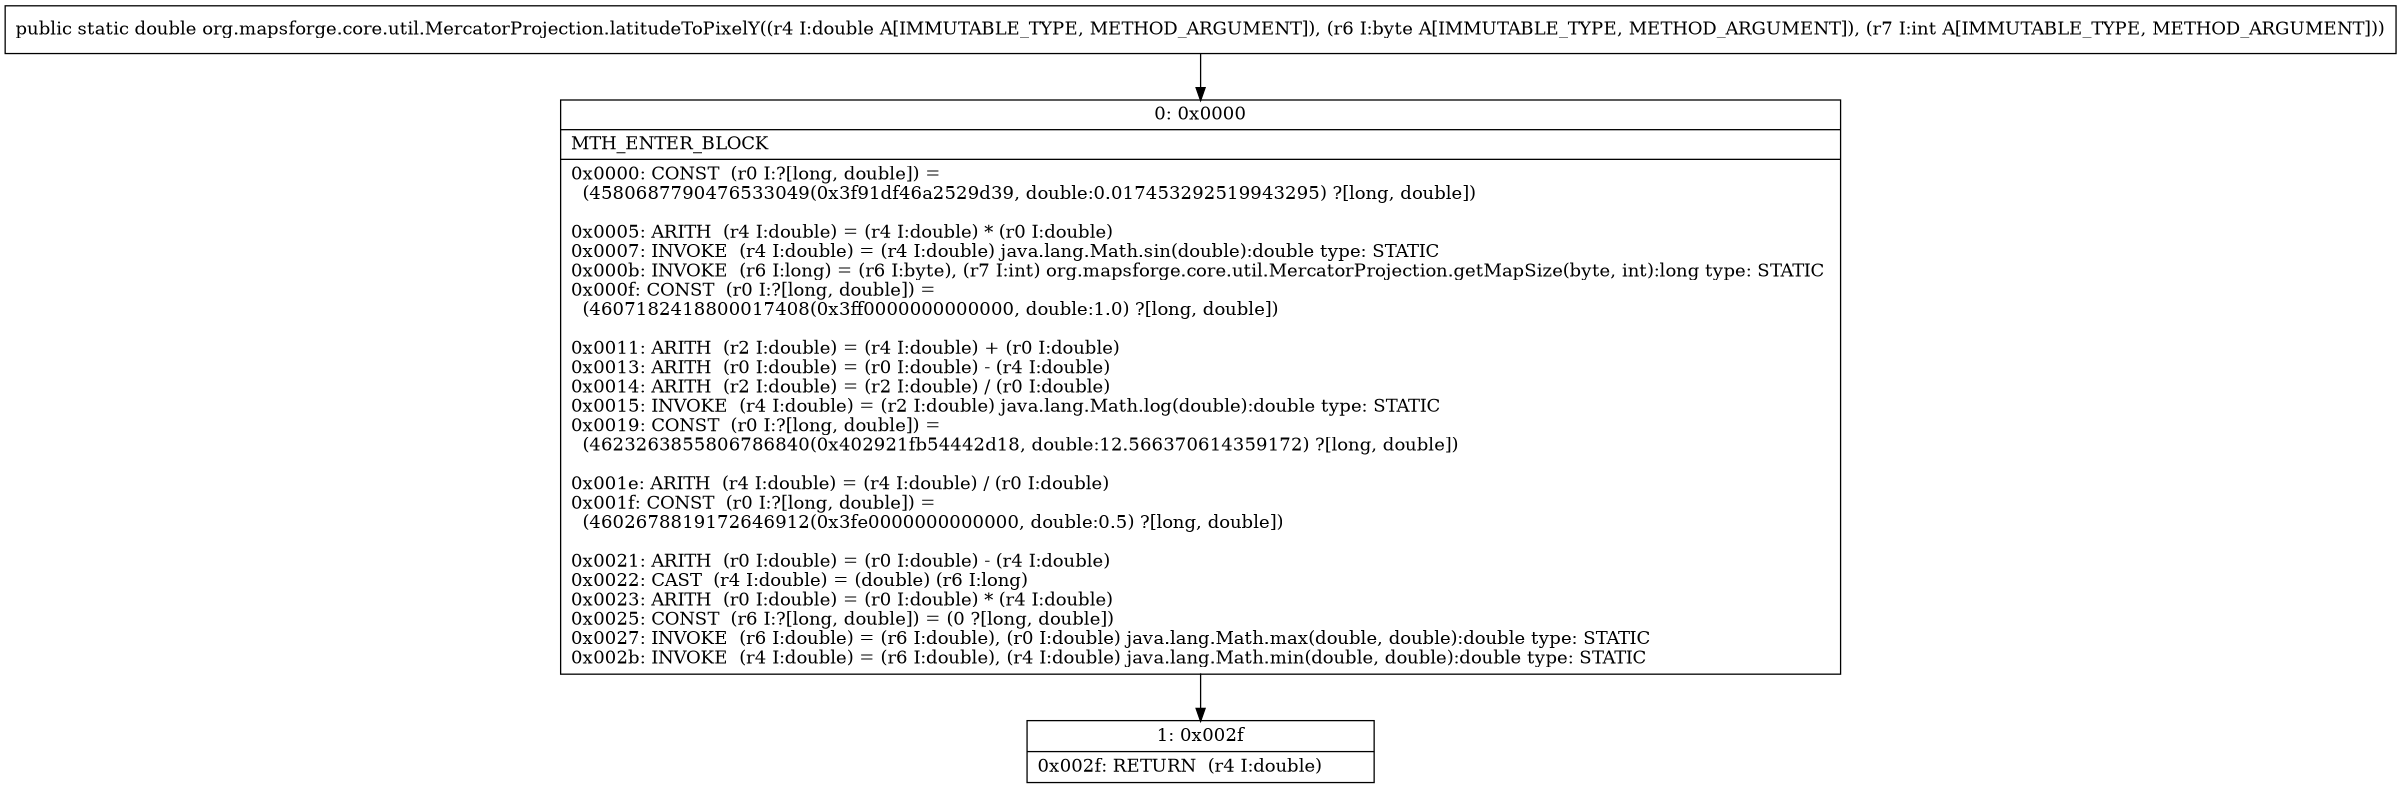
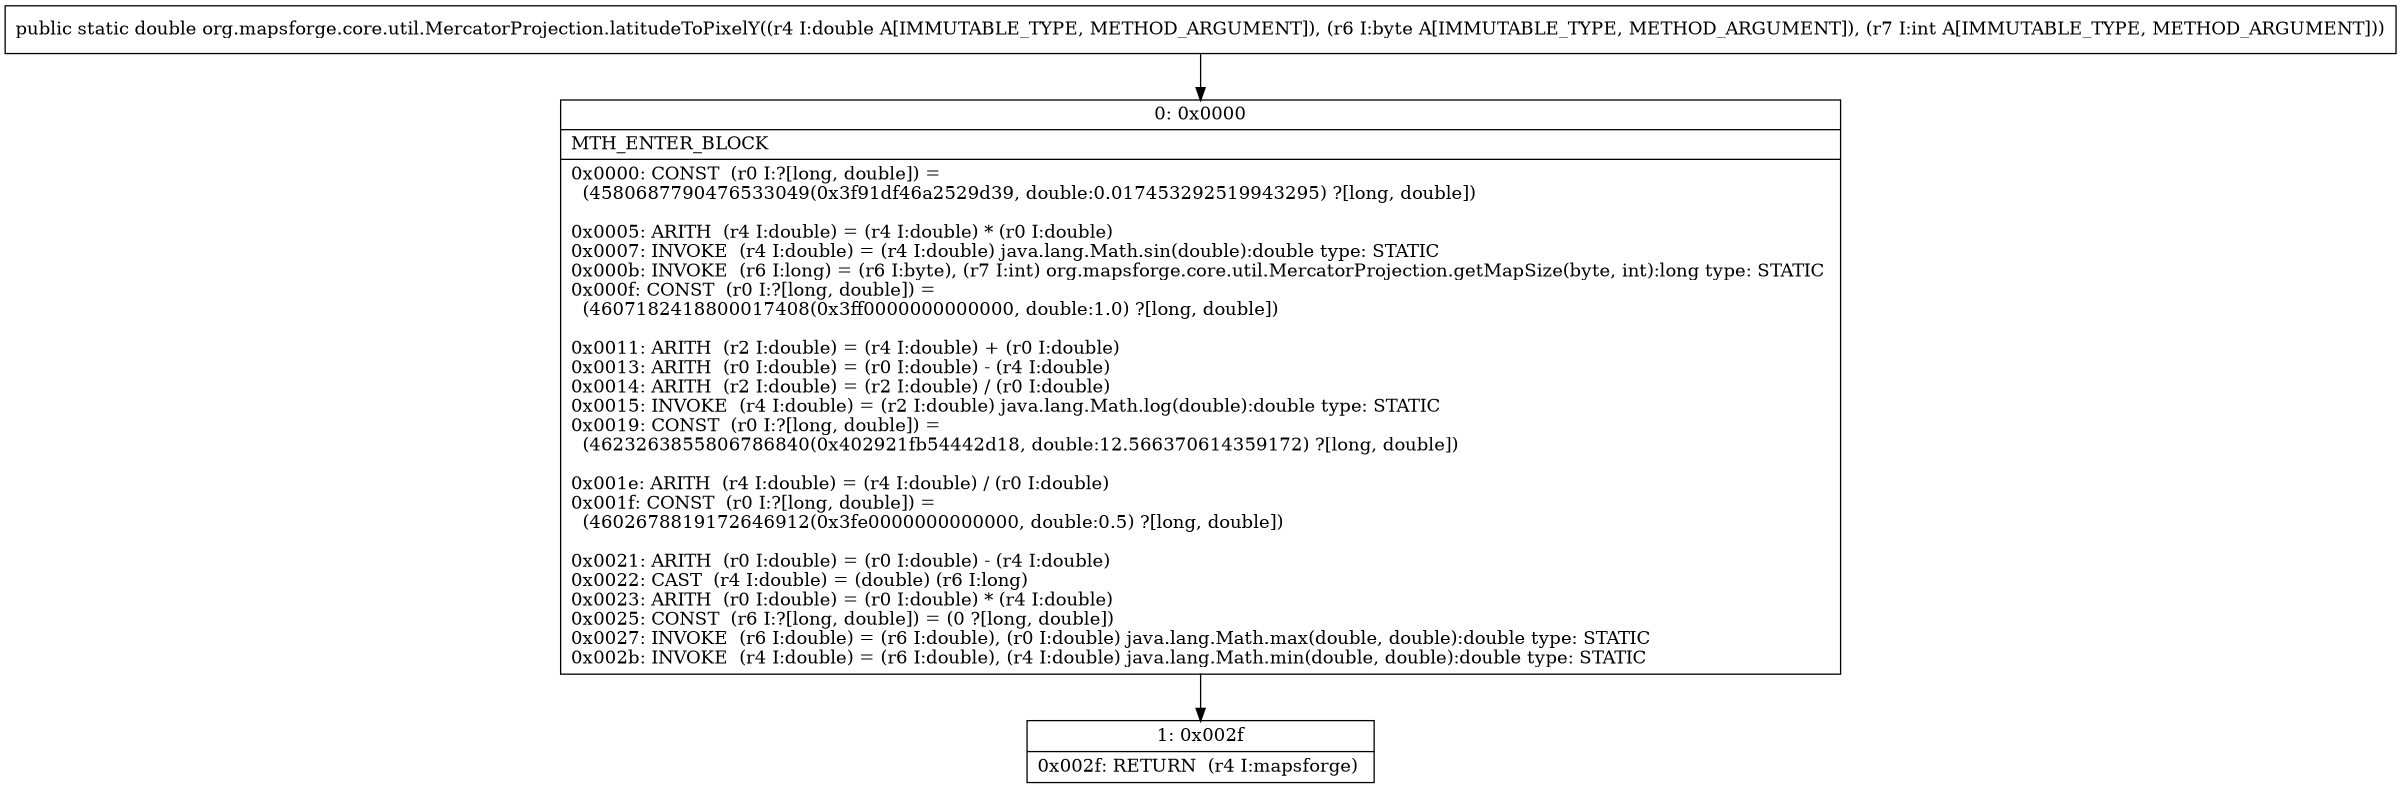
(1183, 766) -> (1201, 766)
